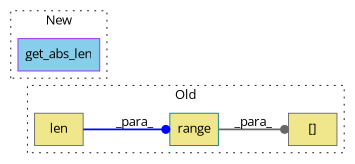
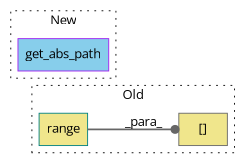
(59, 55) -> (63, 55)
(59, 129) -> none
